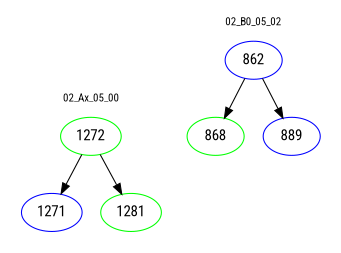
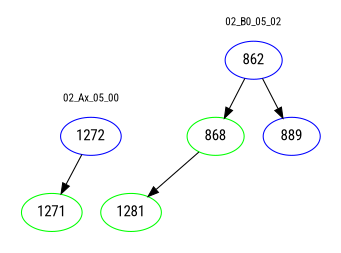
(91, 136) -> (91, 136)
(108, 170) -> (178, 171)
(52, 212) -> (52, 212)
